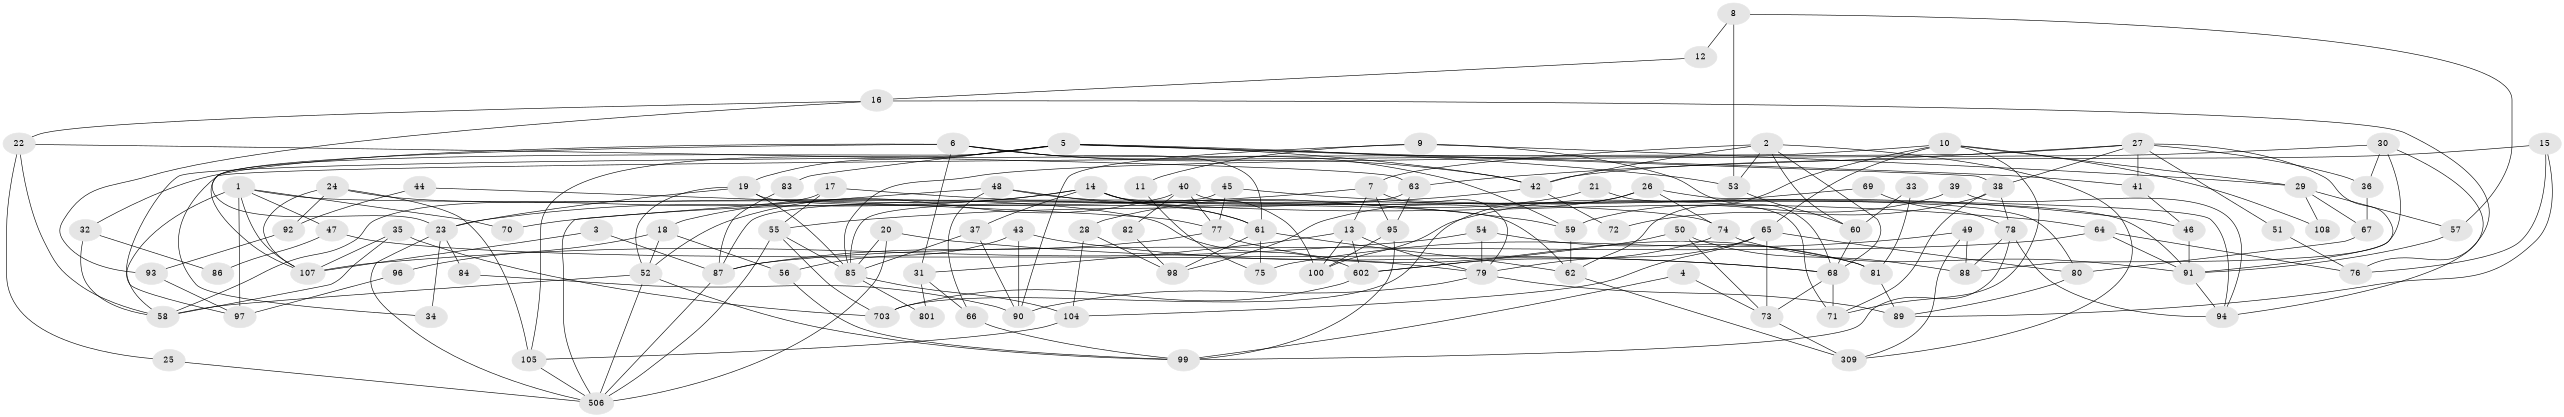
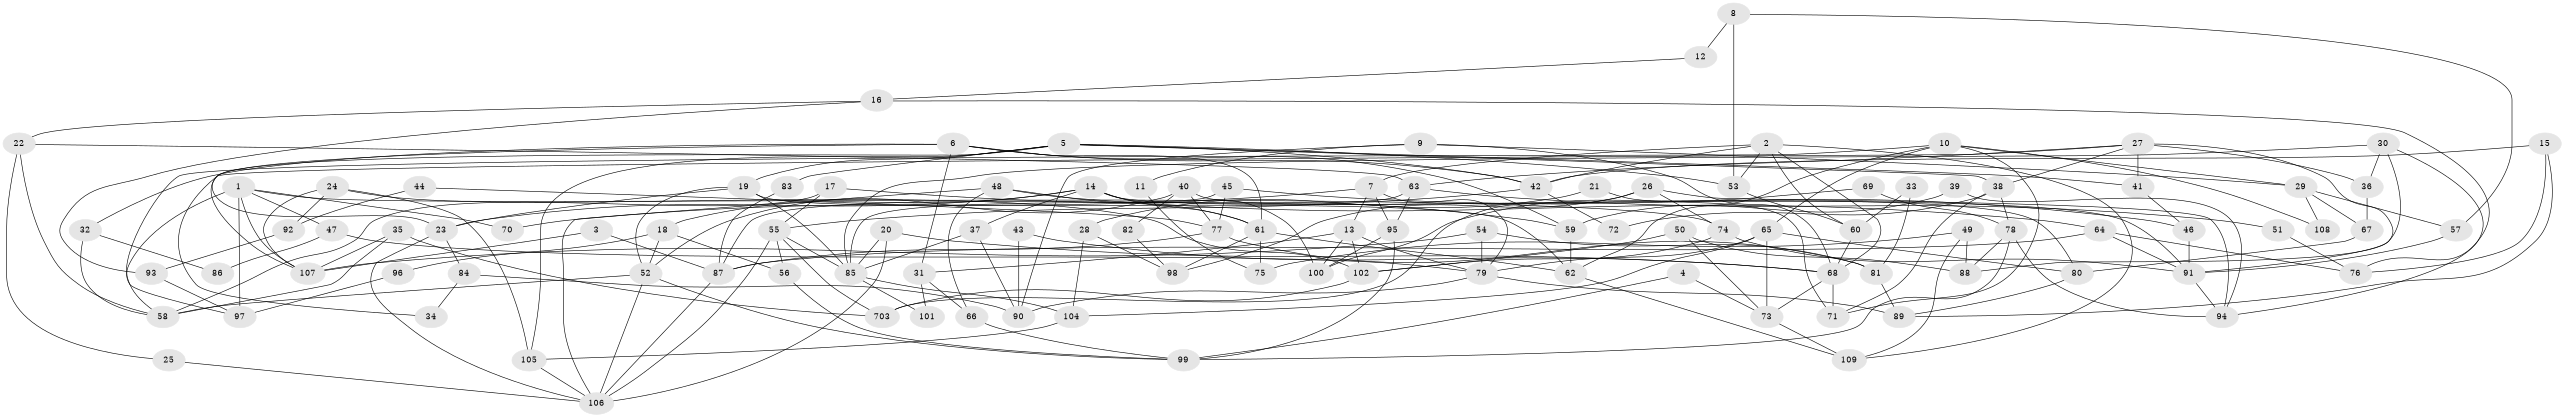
(2226, 198) -> (1847, 206)
(904, 255) -> (780, 253)
(436, 274) -> (448, 295)
(1362, 274) -> (1362, 274)
(927, 317) -> (927, 317)
(1849, 360) -> (1849, 360)
(597, 404) -> (597, 404)
